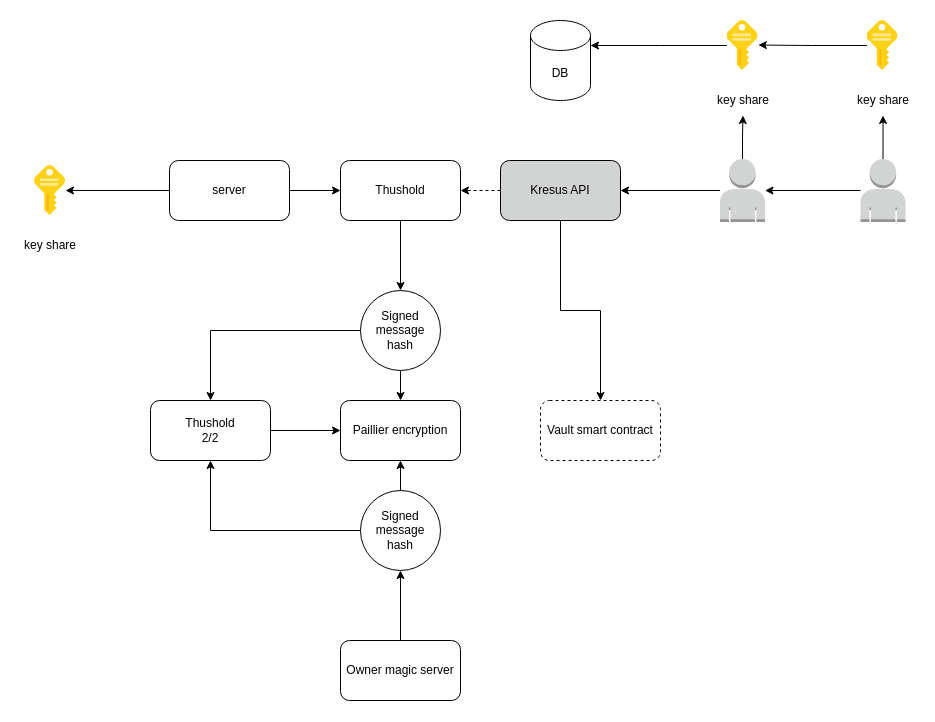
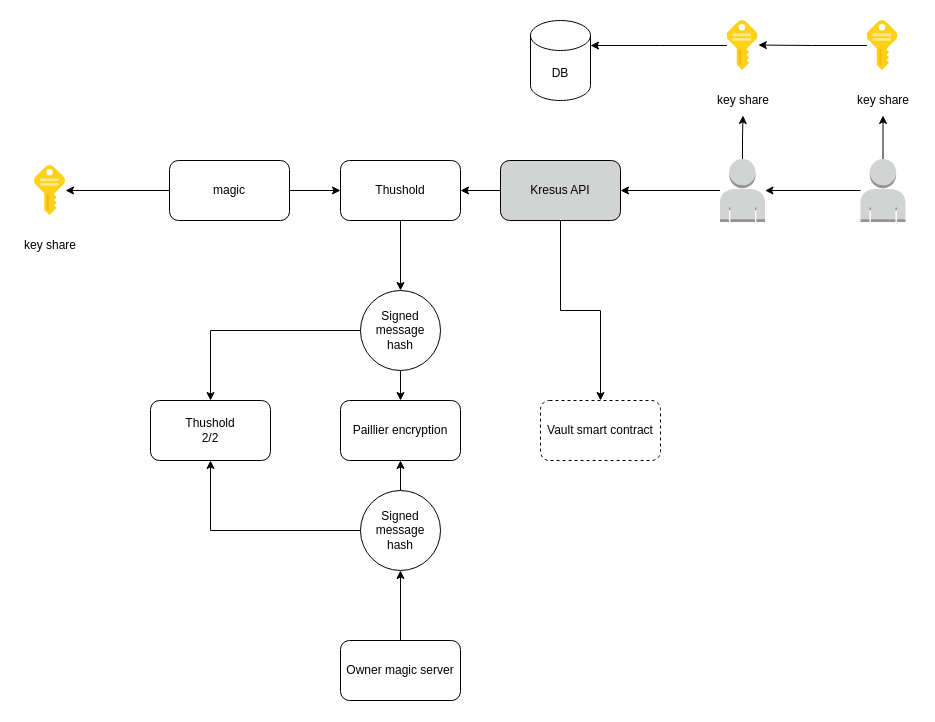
(230, 191) -> (230, 191)
(484, 191) -> (484, 191)
(302, 431) -> none
